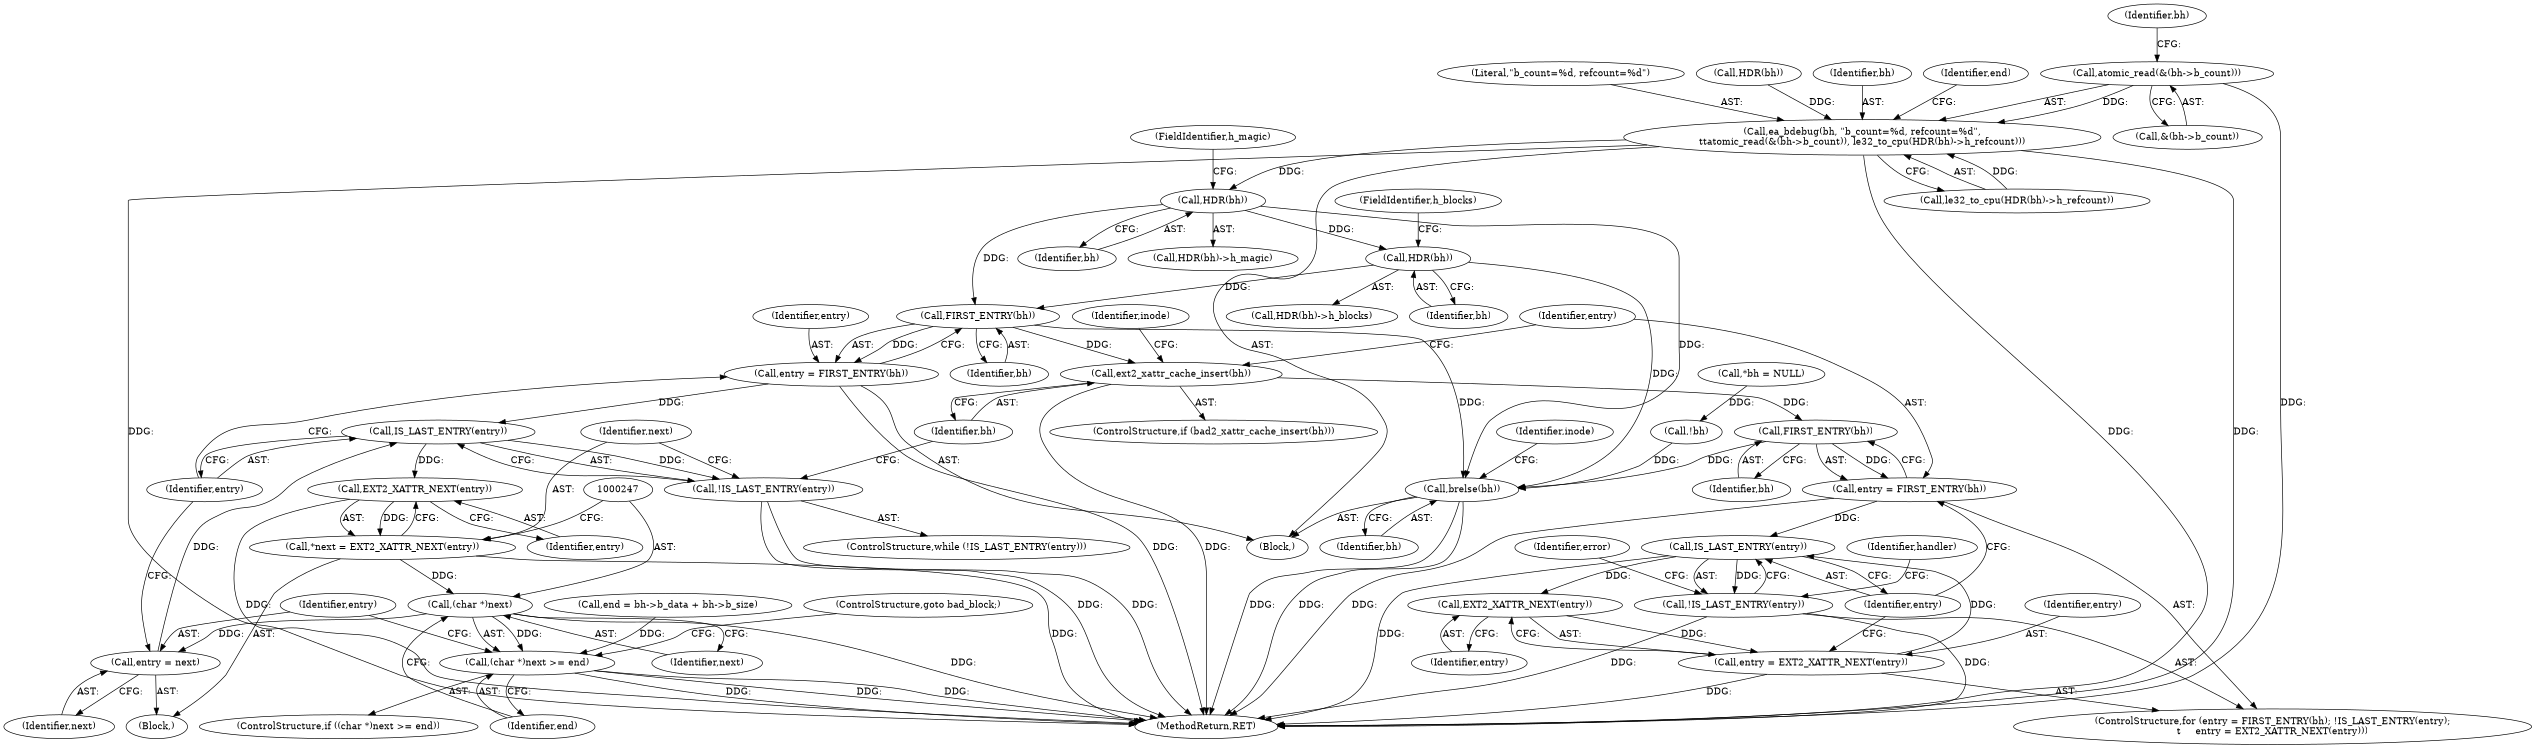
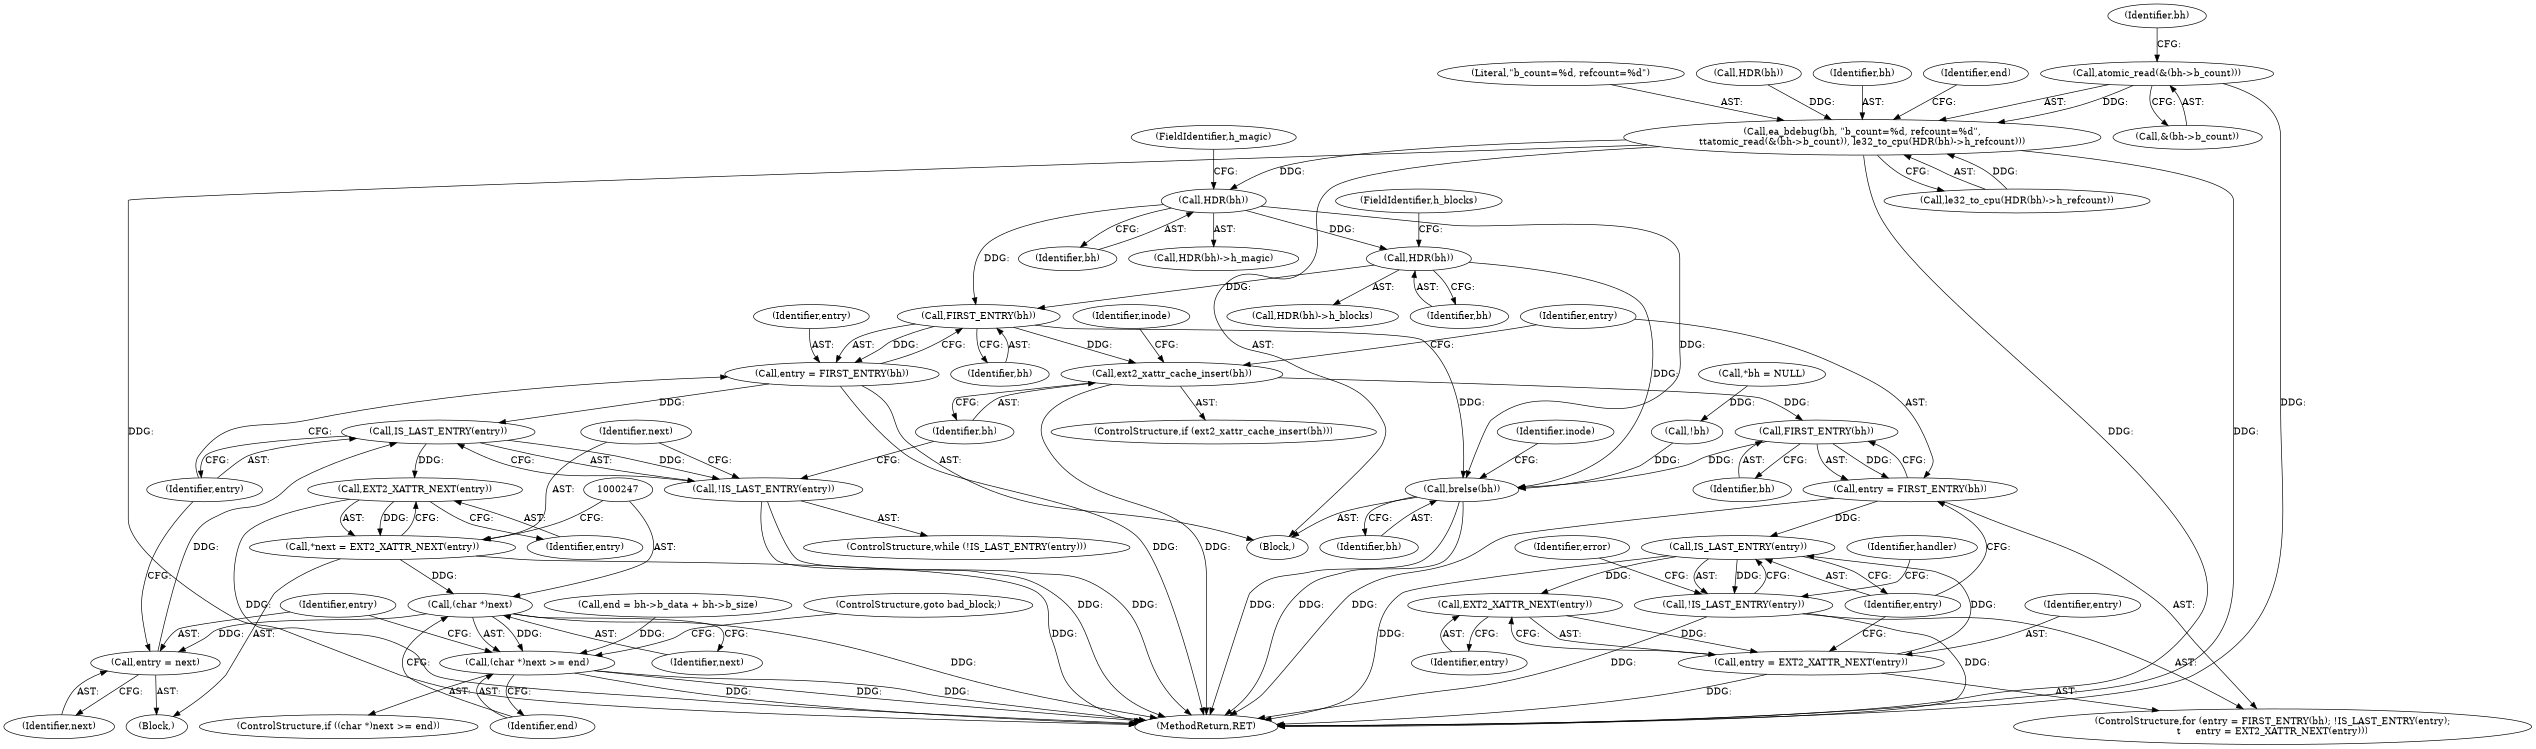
(1214, 432) -> (1214, 432)
